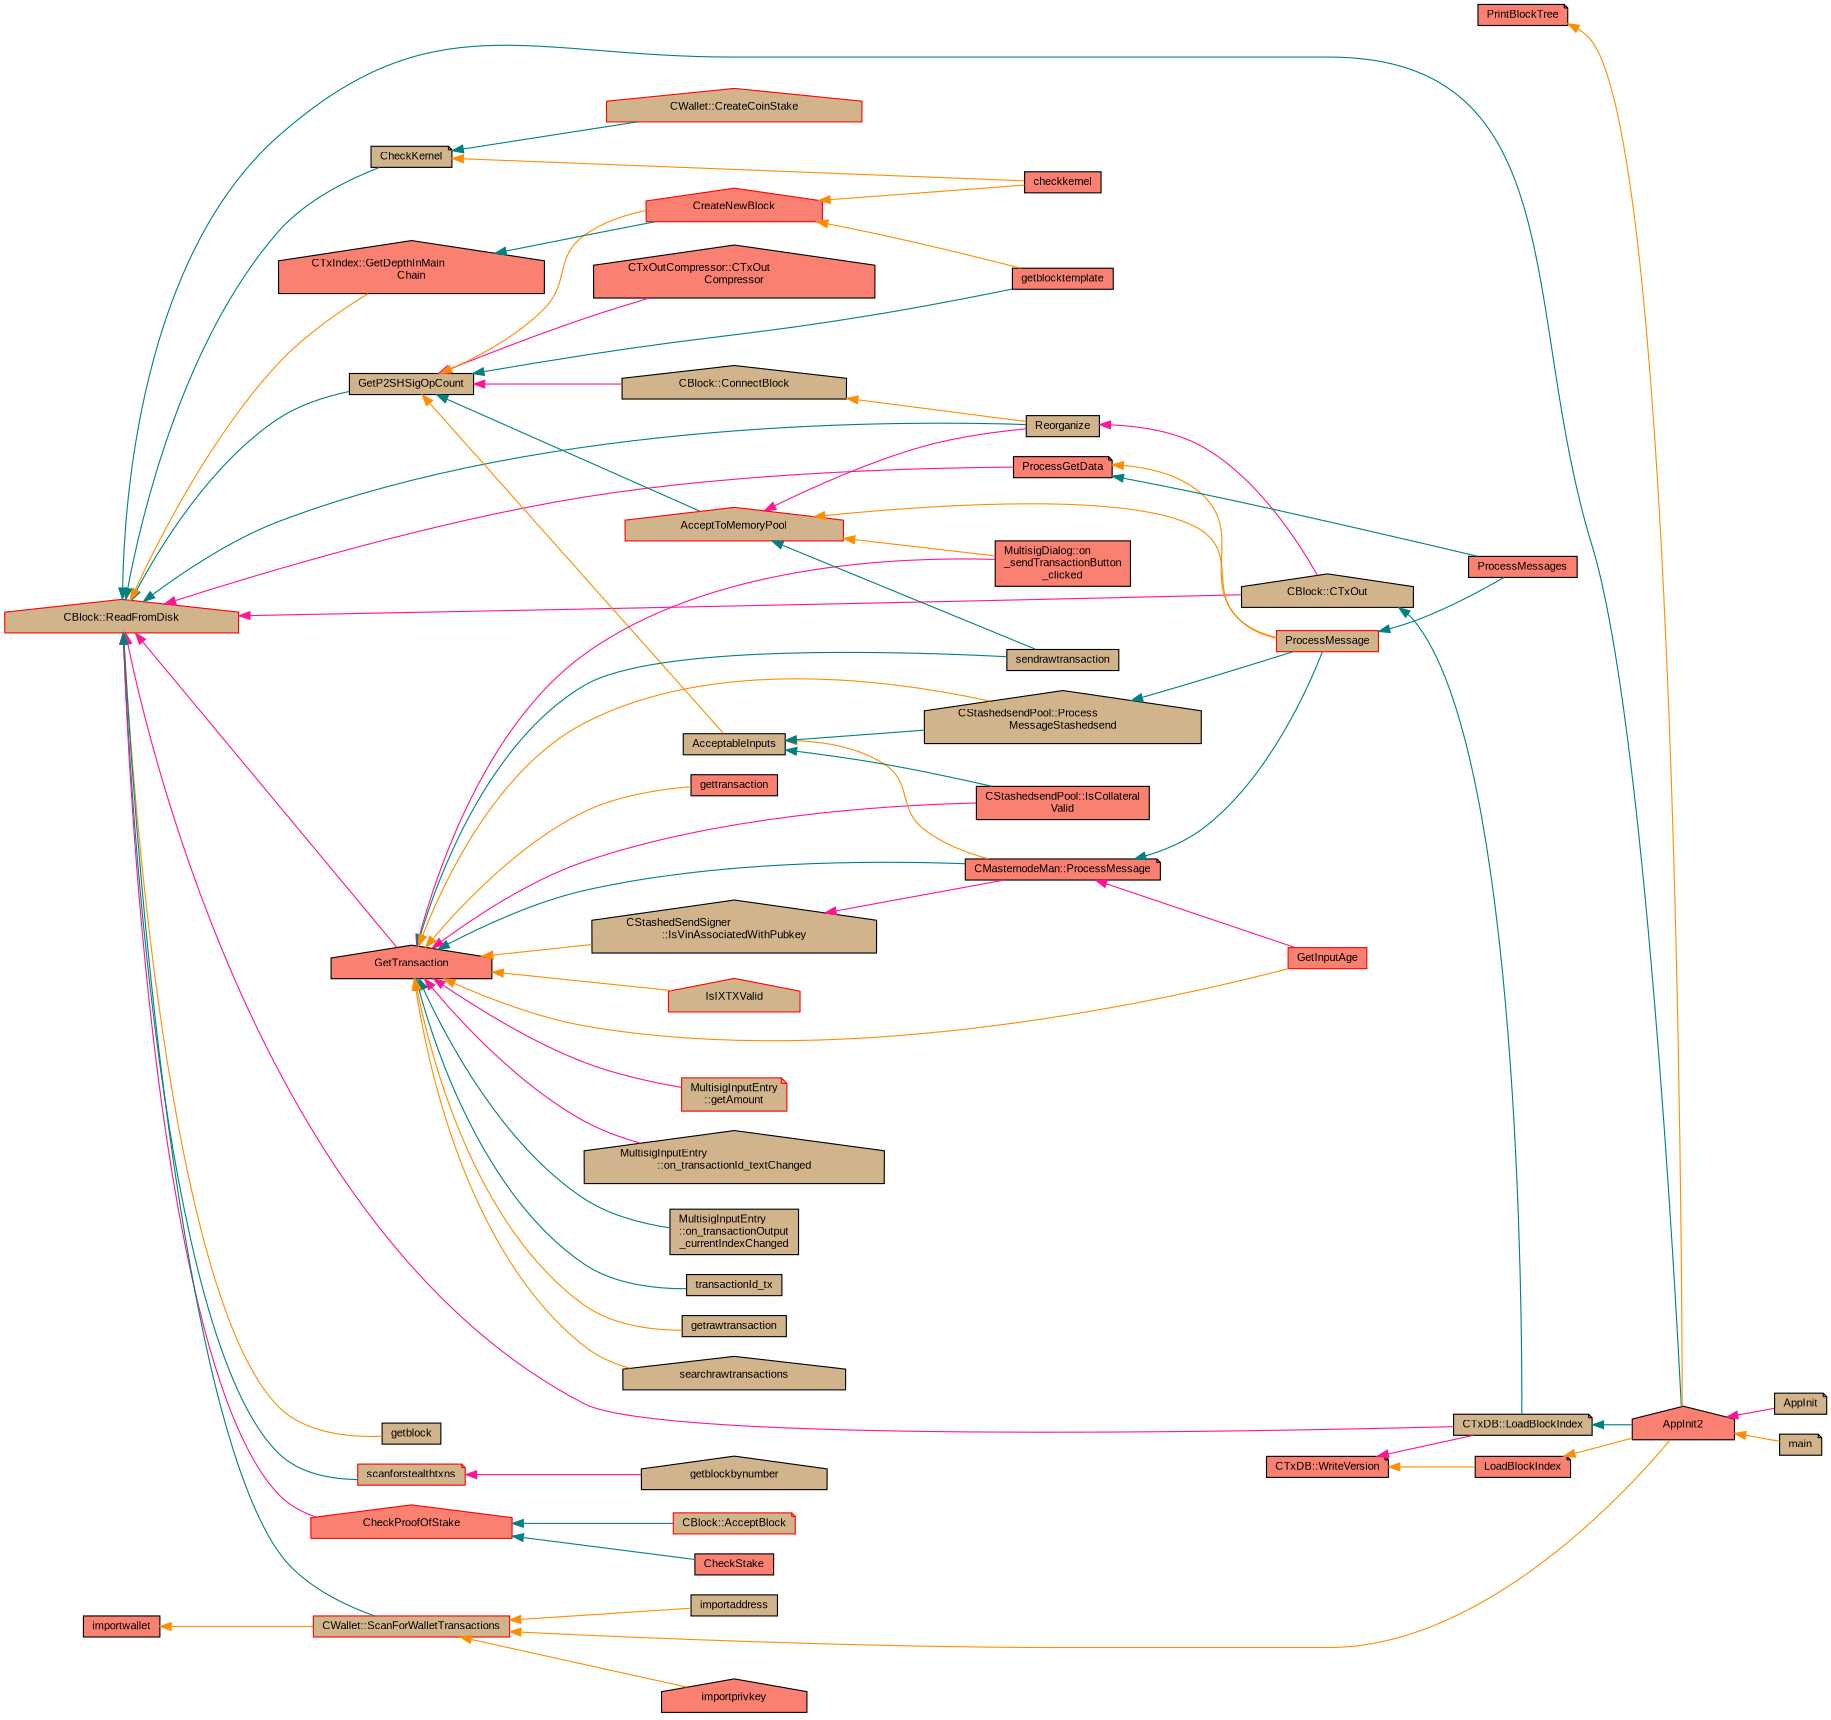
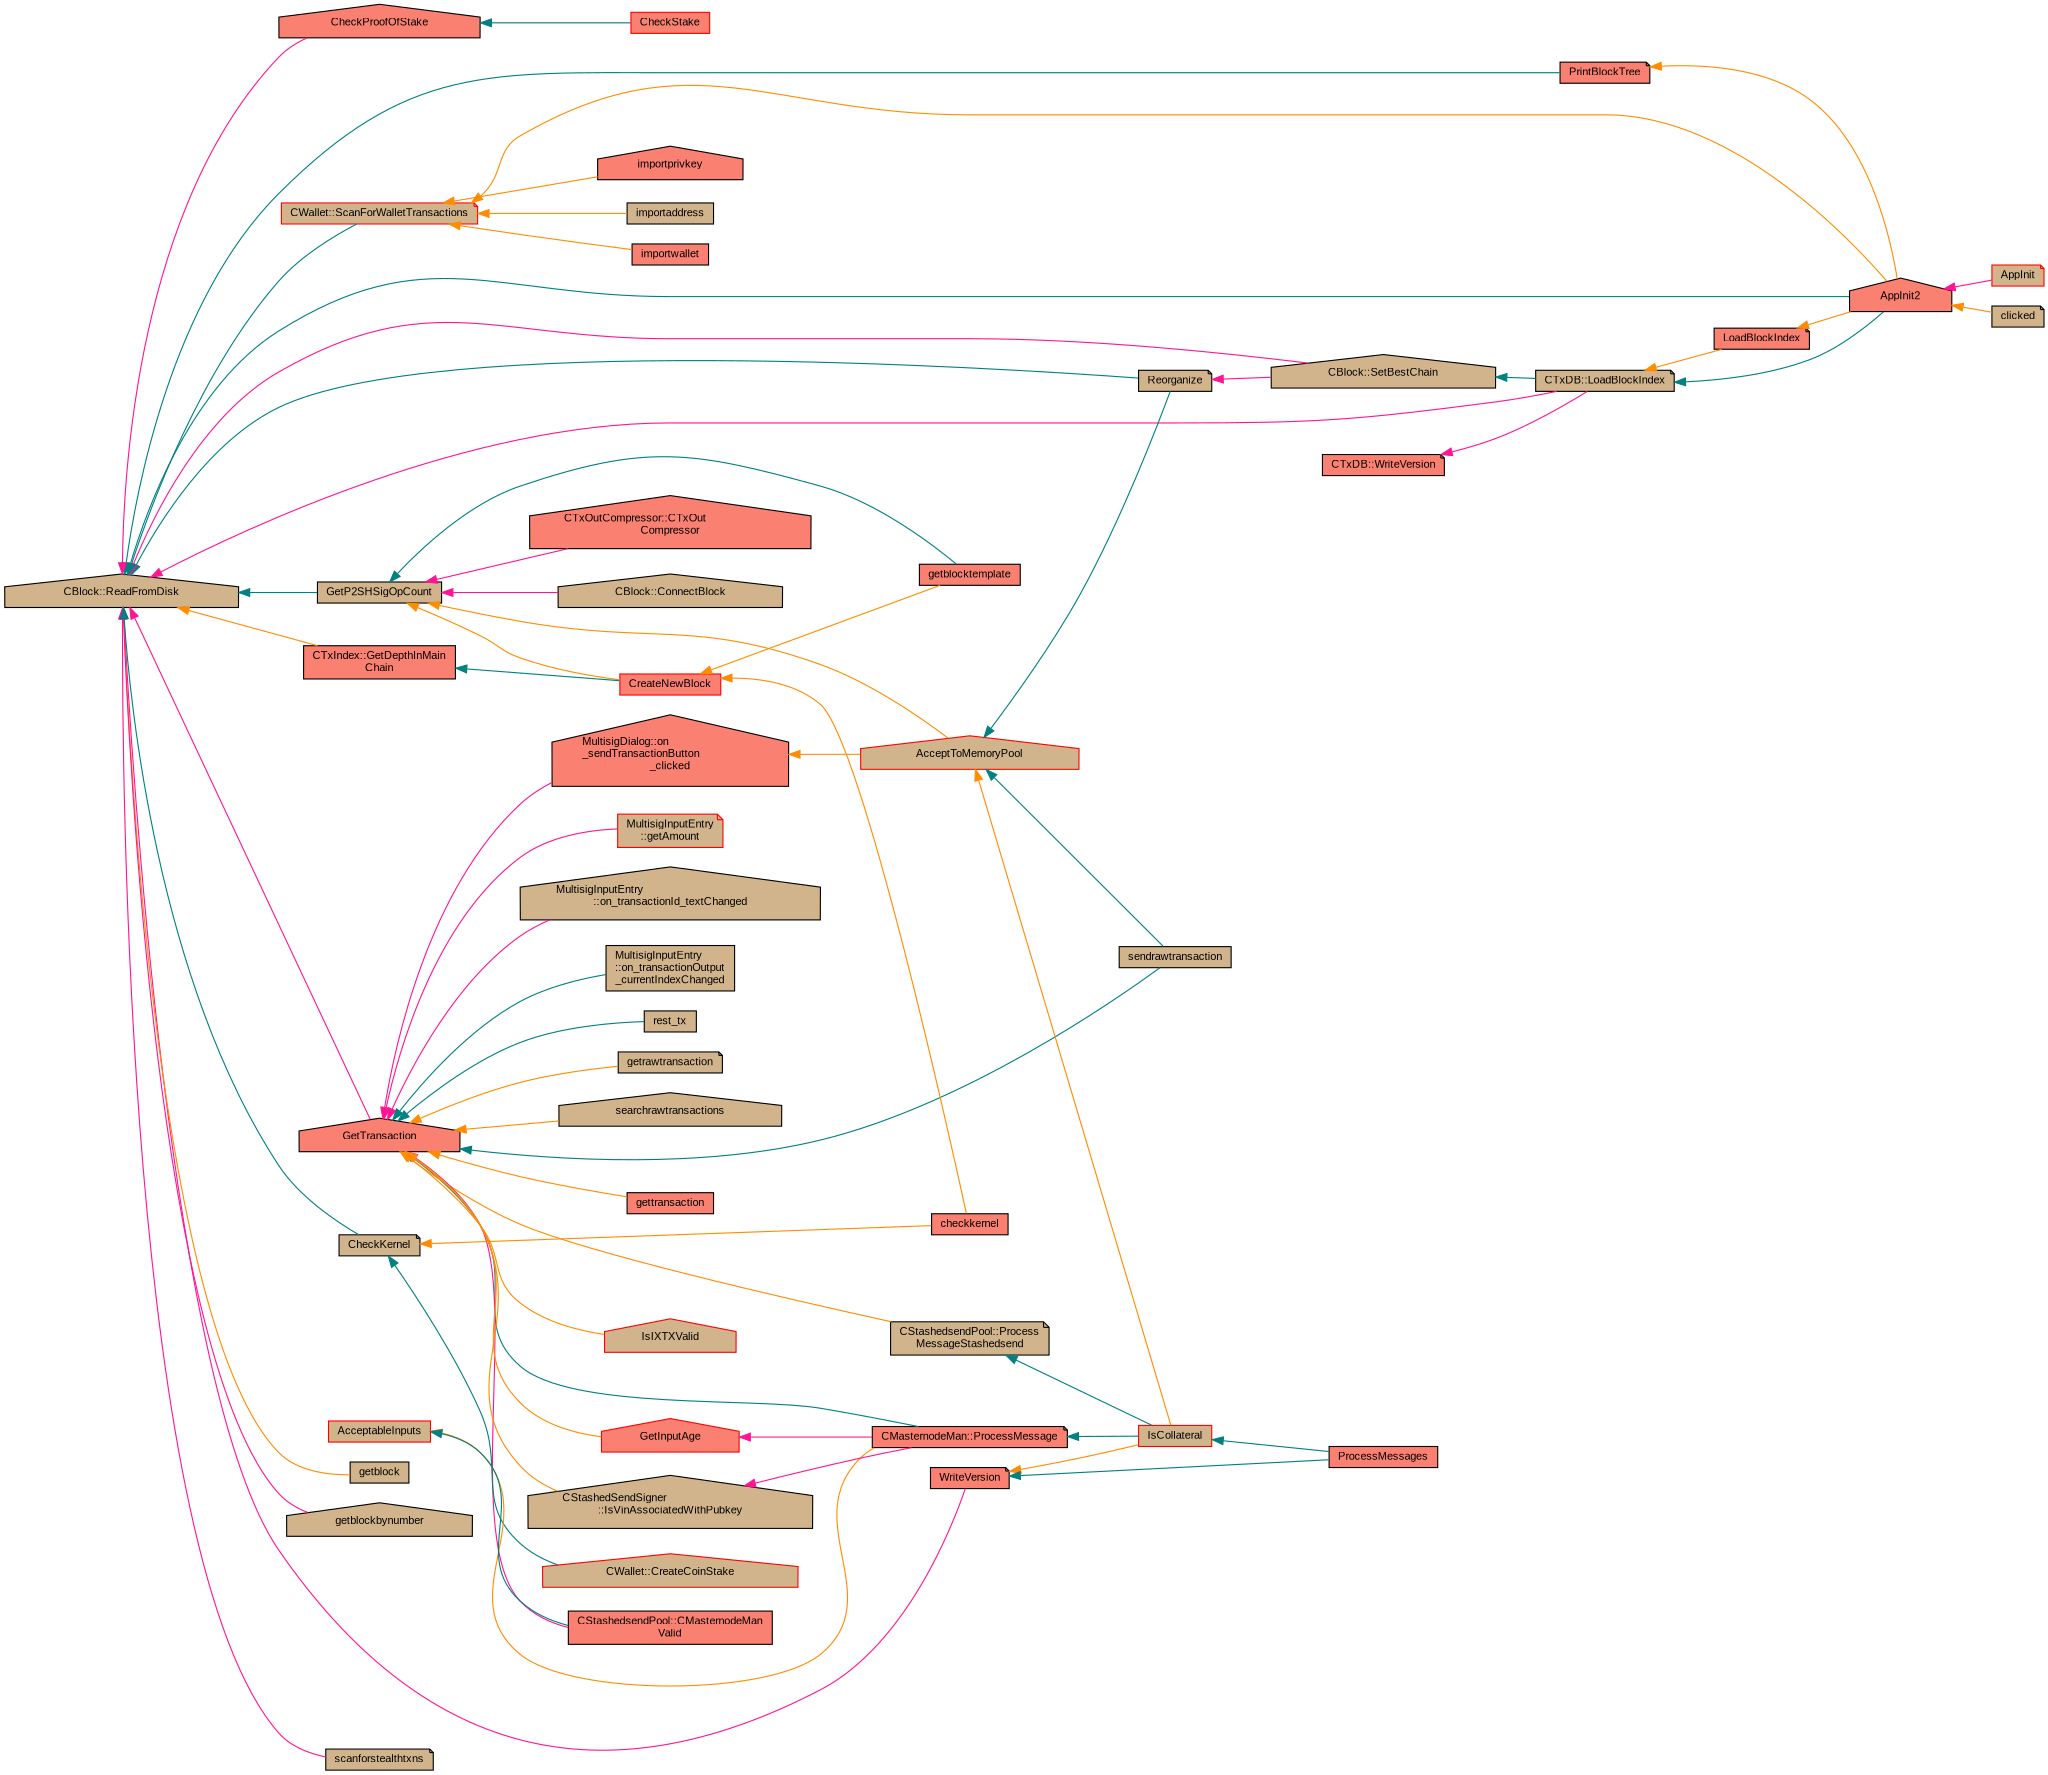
none -> (699, 73)
(734, 207) -> (670, 685)
(411, 270) -> (380, 662)
(942, 411) -> none
(1063, 426) -> (1175, 381)
(897, 455) -> (1094, 567)
(580, 458) -> (704, 637)
(1063, 467) -> (970, 1478)
(925, 548) -> (830, 754)
(1063, 564) -> (670, 754)
(577, 568) -> none
(1327, 592) -> (1383, 373)
(122, 618) -> (122, 593)
(1327, 641) -> (1175, 1436)
(1063, 720) -> (970, 1338)
(860, 735) -> none
(734, 744) -> (380, 1432)
(1063, 803) -> (670, 1628)
(1201, 916) -> (811, 1437)
(1327, 958) -> (670, 1437)
(201, 1281) -> (148, 1213)
(734, 1285) -> (670, 1021)
(734, 1326) -> (670, 1062)
(1801, 1404) -> (2018, 276)
(1801, 1445) -> (2018, 317)
(1437, 1467) -> (1689, 358)
(411, 1475) -> (380, 1760)
(559, 1475) -> (162, 1083)
(411, 1523) -> (380, 23)
(734, 1523) -> none
(734, 1564) -> (670, 23)
(242, 1626) -> (546, 238)
(411, 1626) -> (380, 213)
